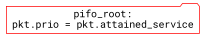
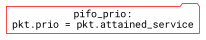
(103, 20) -> (103, 20)
